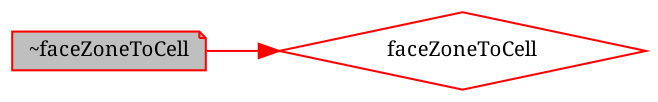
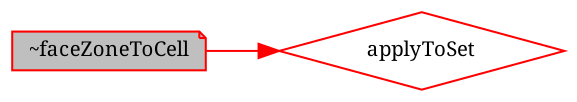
(463, 51) -> (422, 51)
